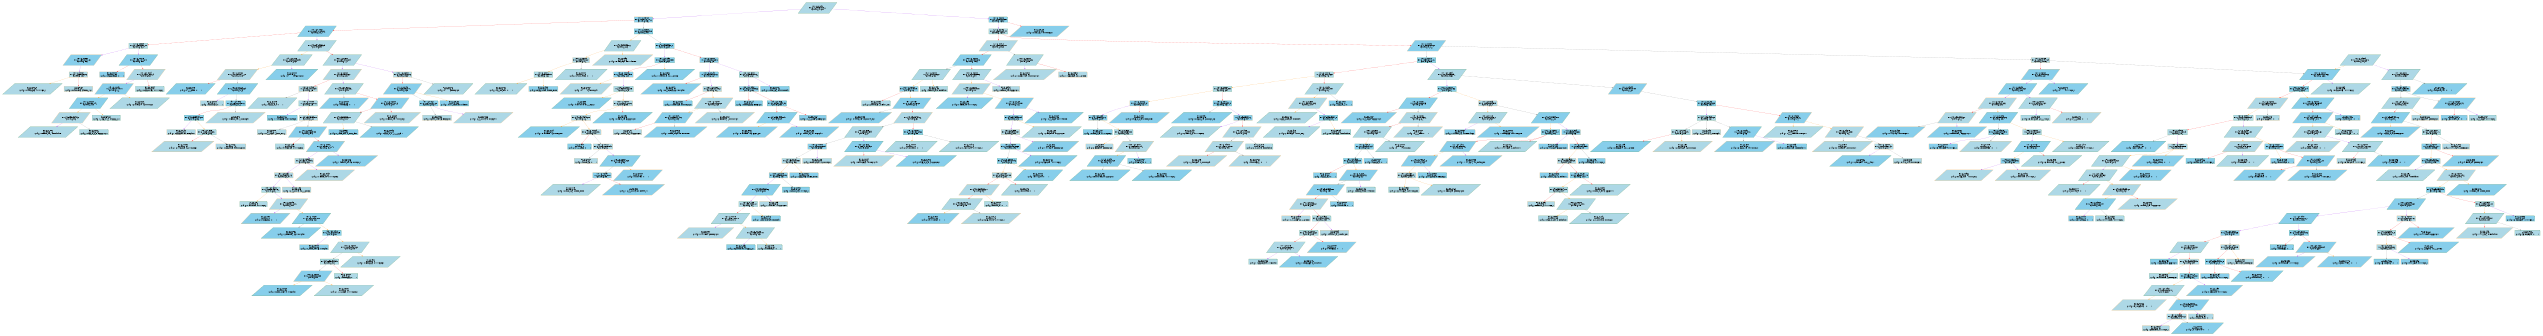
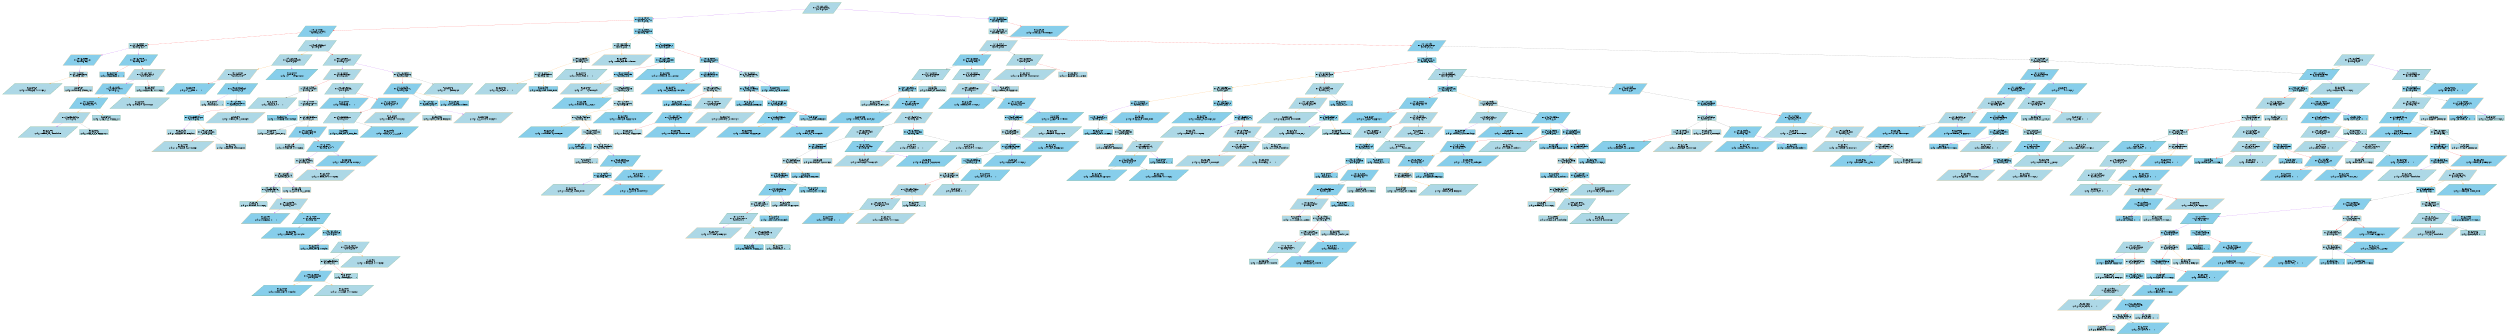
(623, 46) -> (622, 46)
